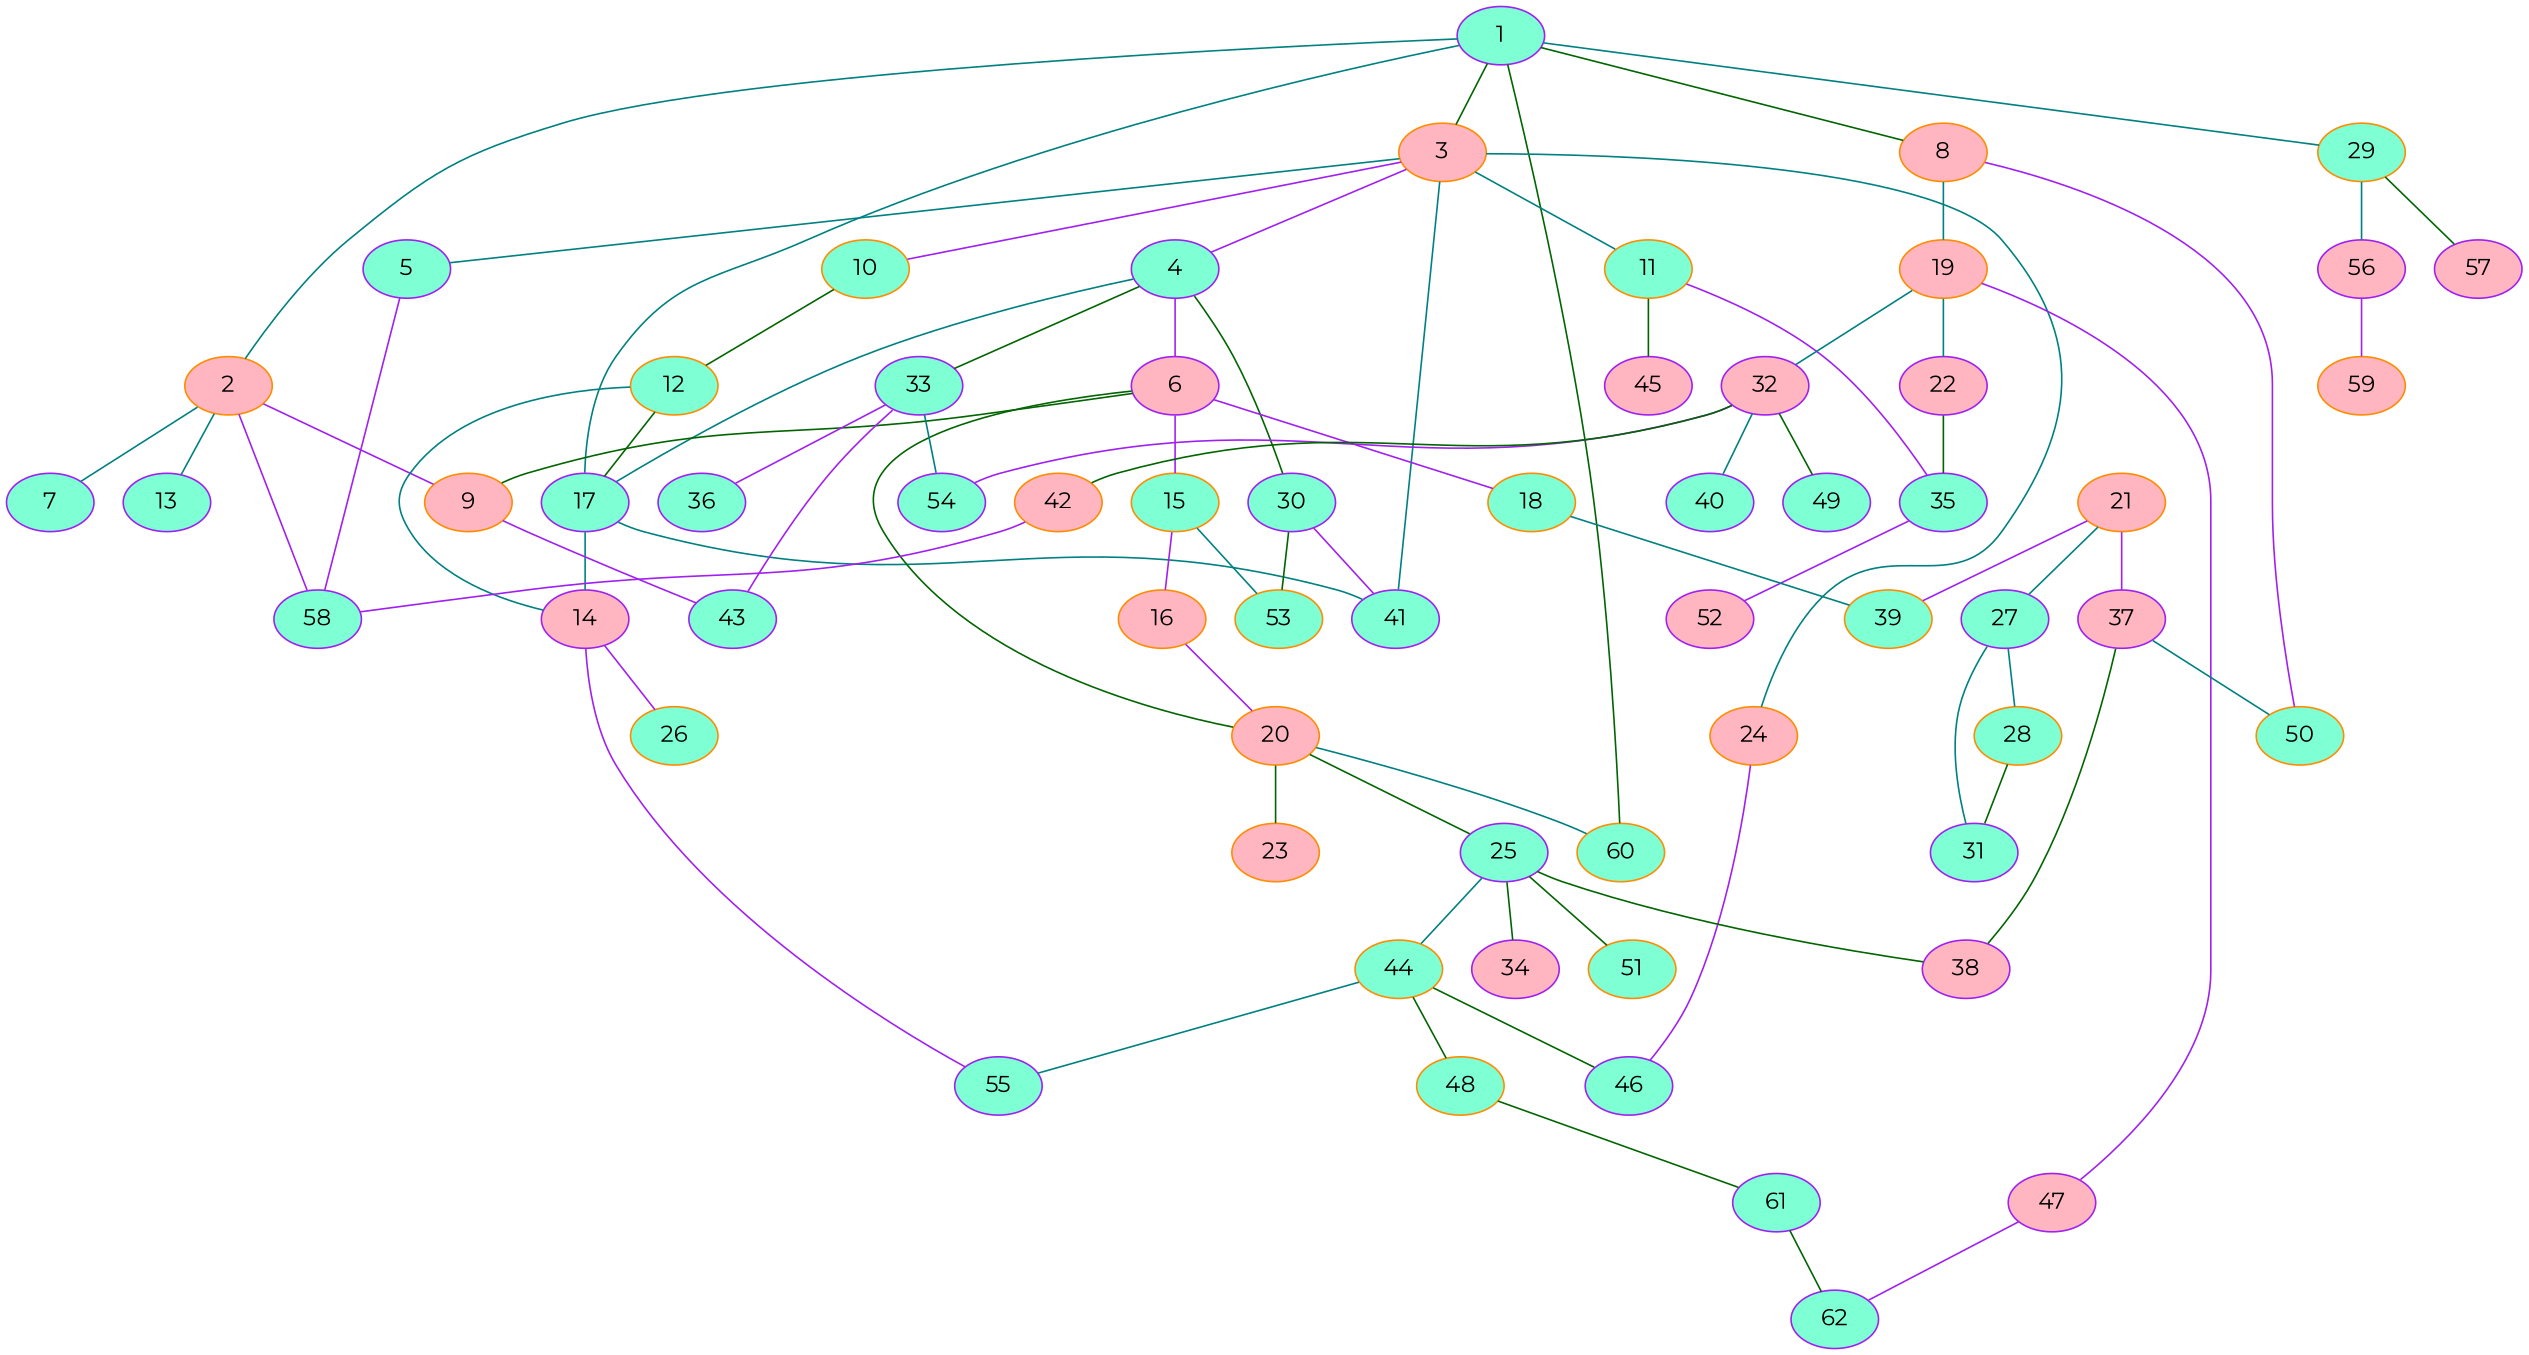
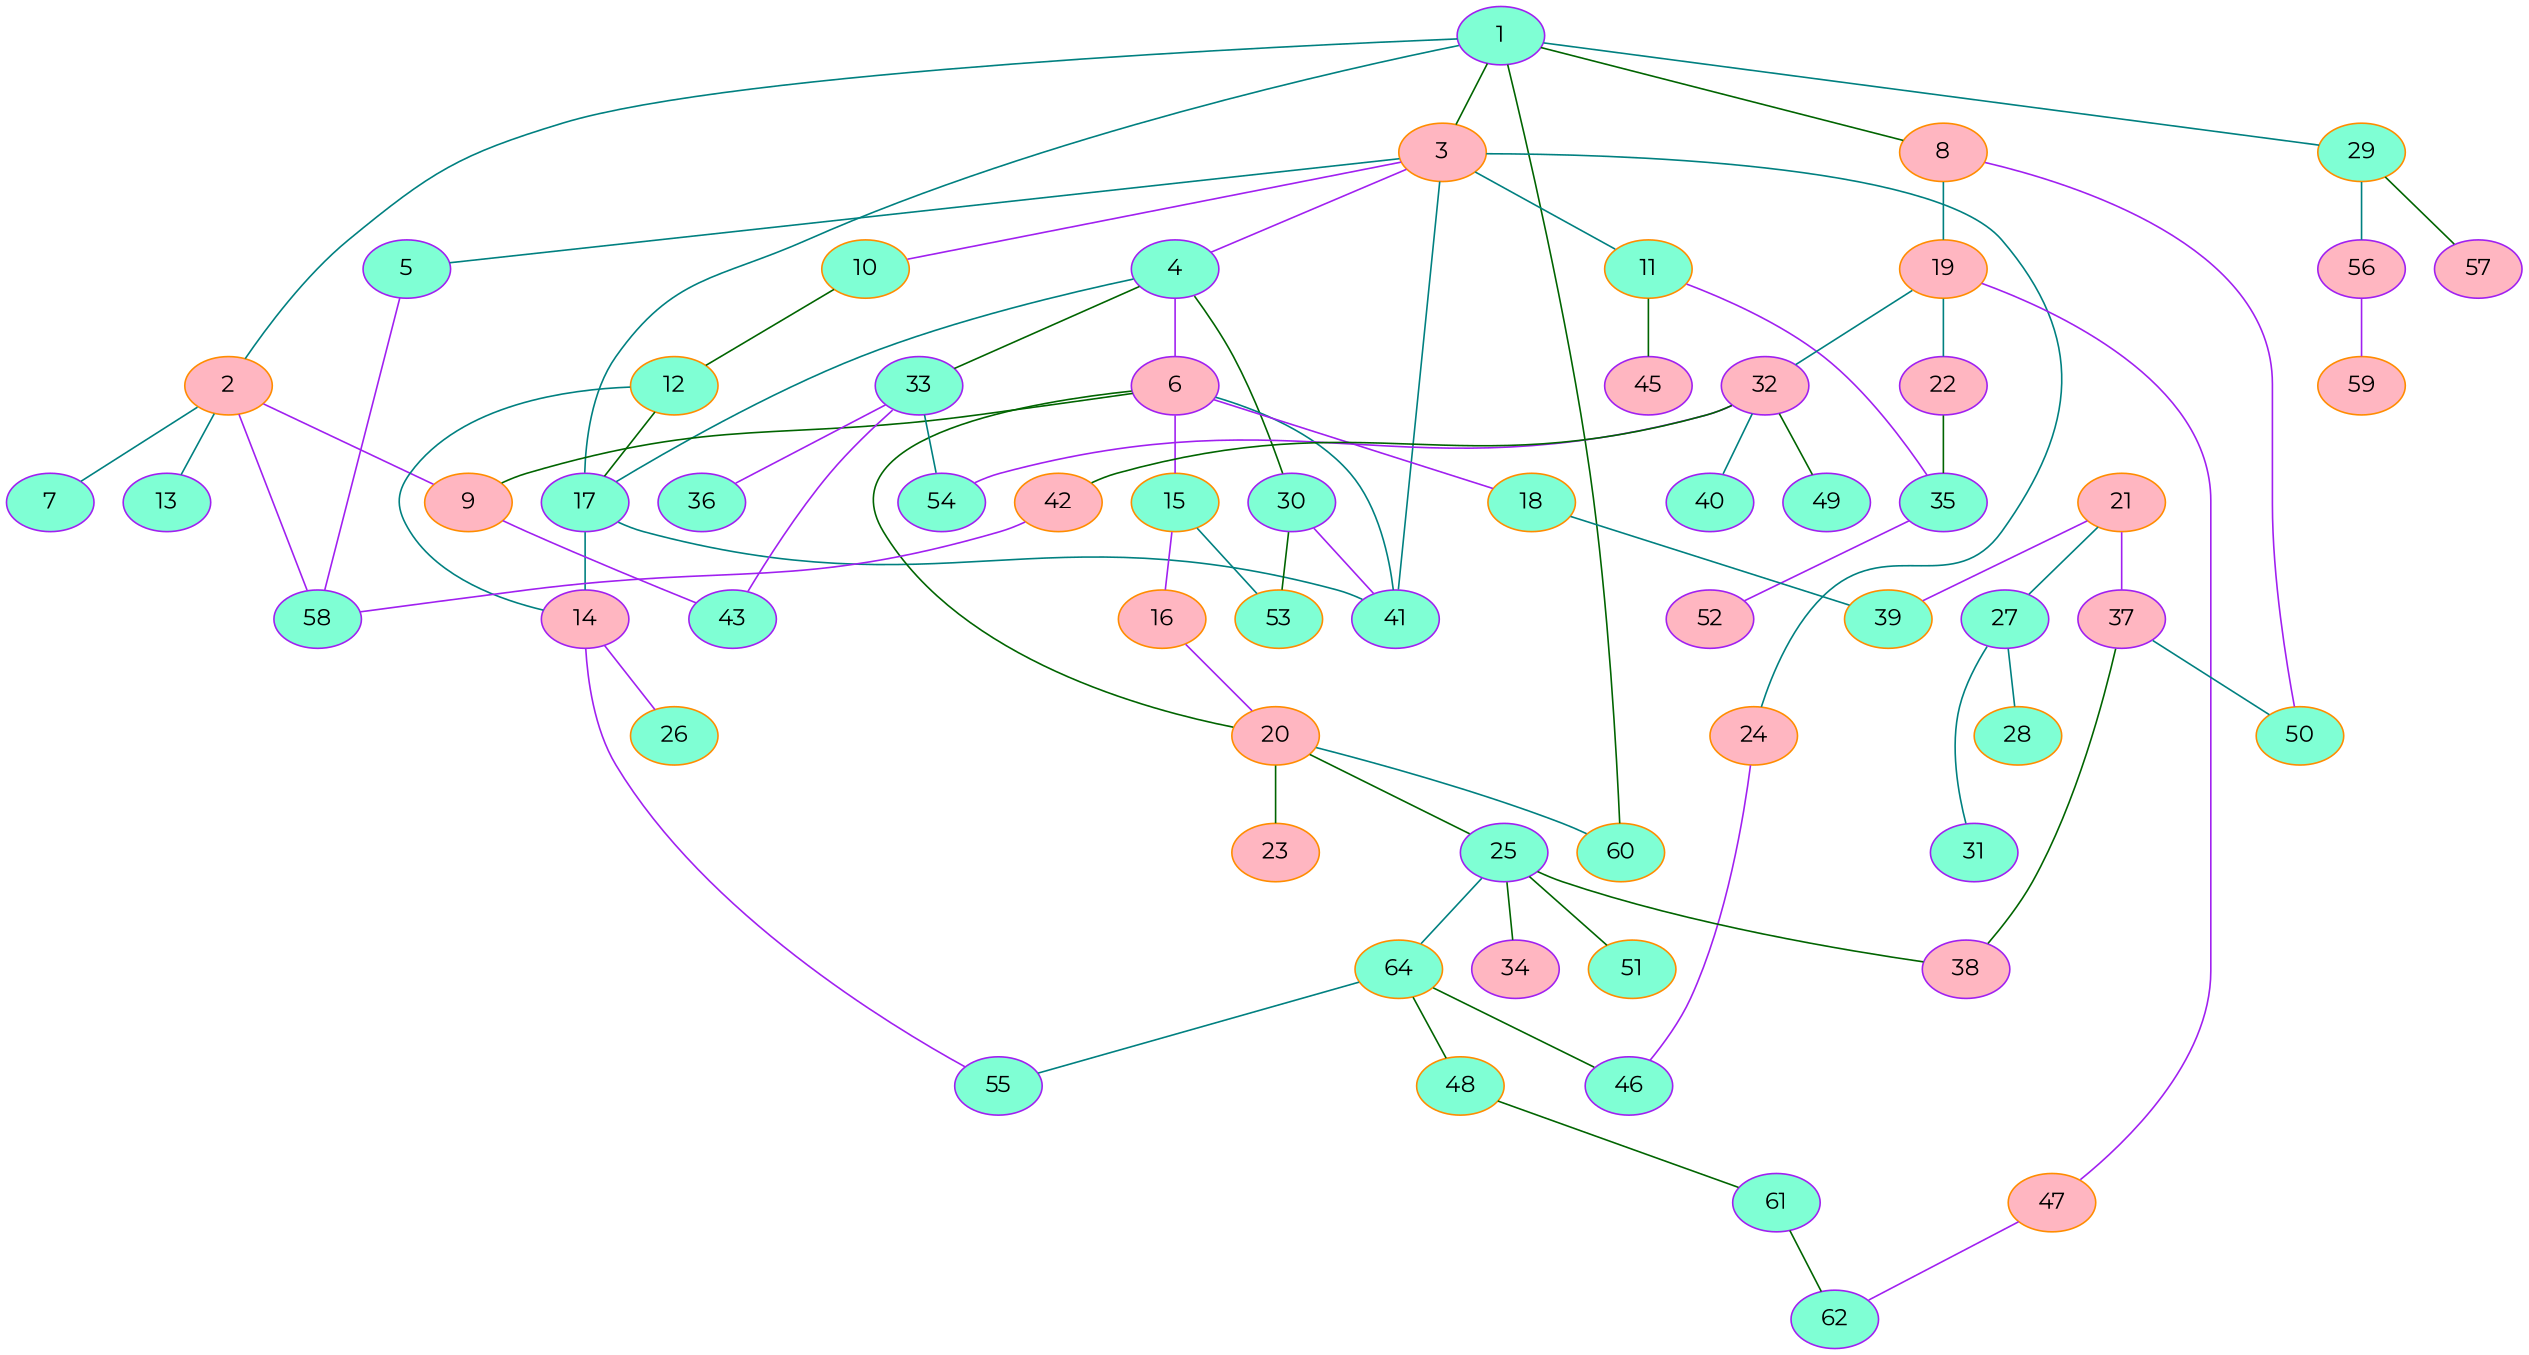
none -> (1340, 462)
(1996, 794) -> none
(1399, 969) -> (1399, 969)
(2052, 1203) -> (2052, 1203)
